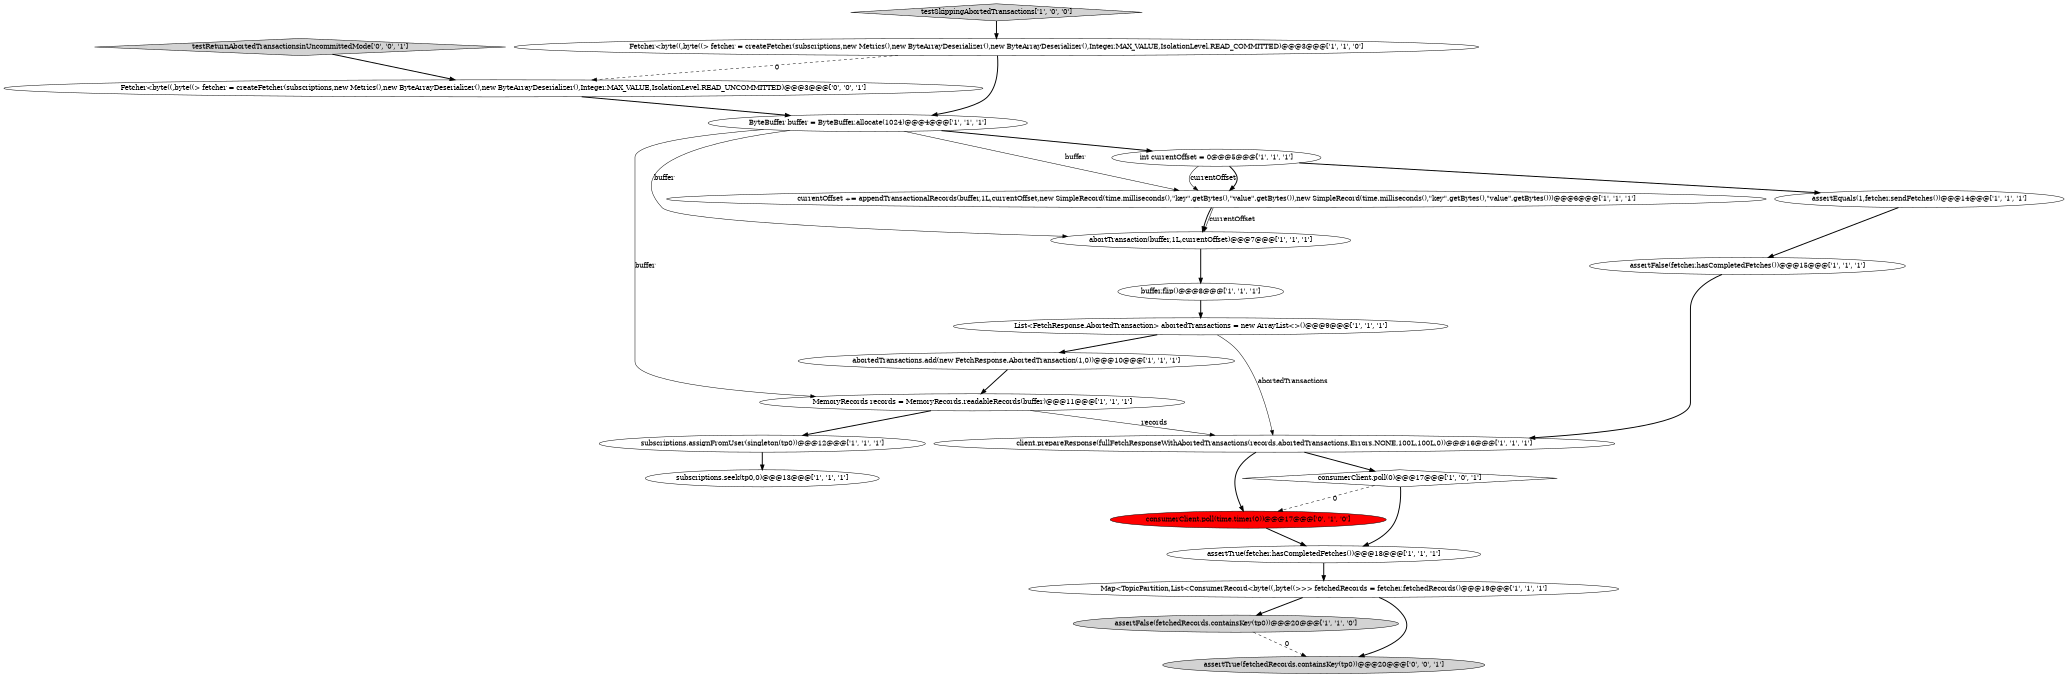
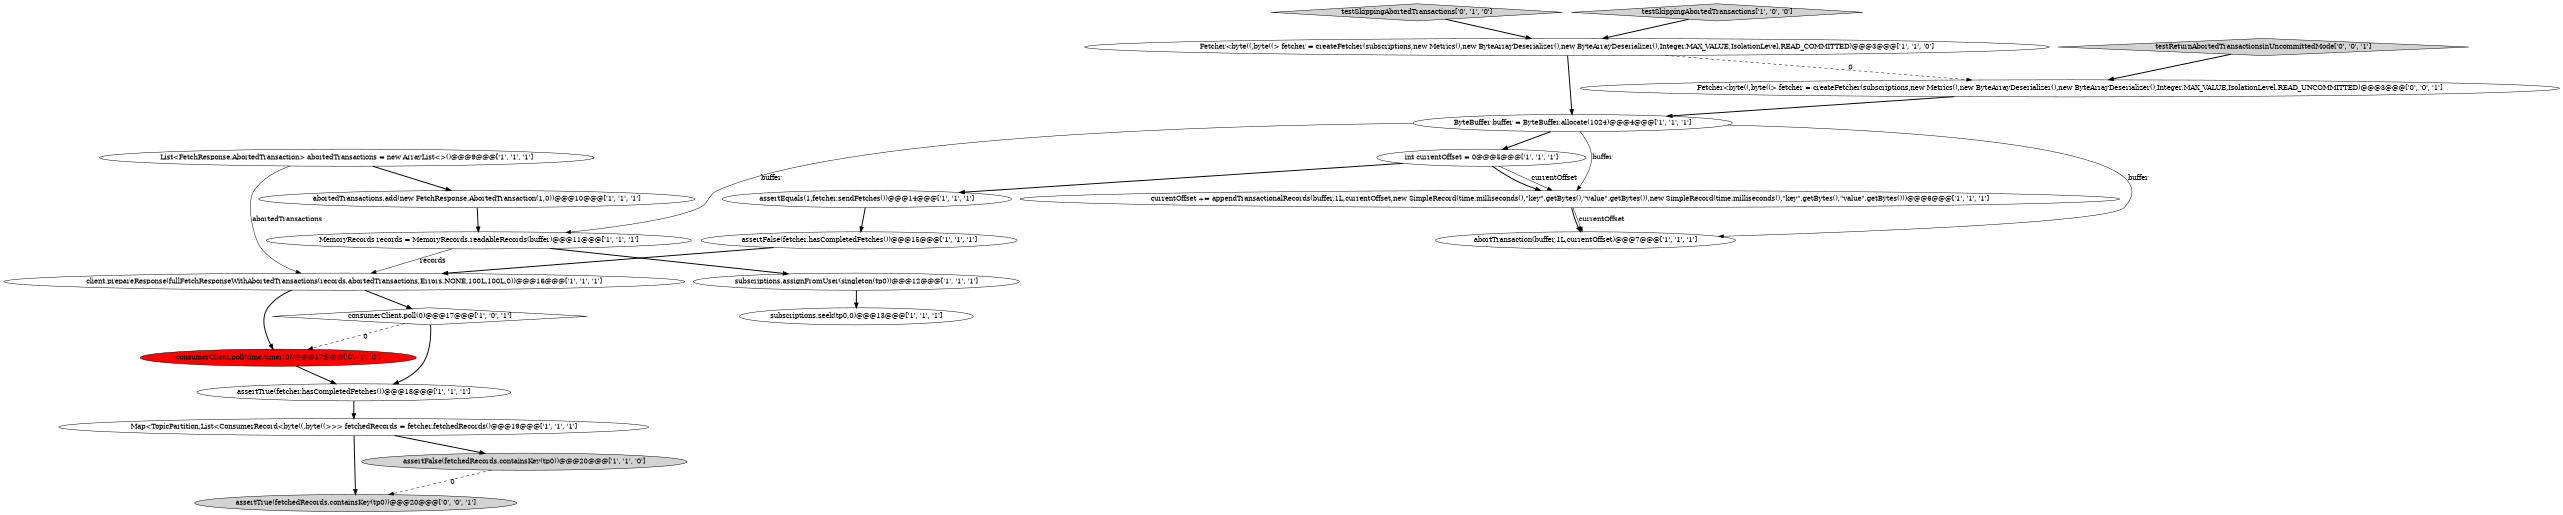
none -> (1417, 12)
(1201, 292) -> none
